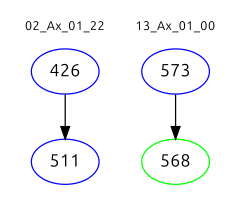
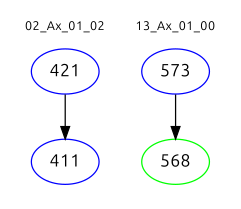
(65, 27) -> (65, 27)
(65, 71) -> (65, 71)
(65, 162) -> (65, 162)
